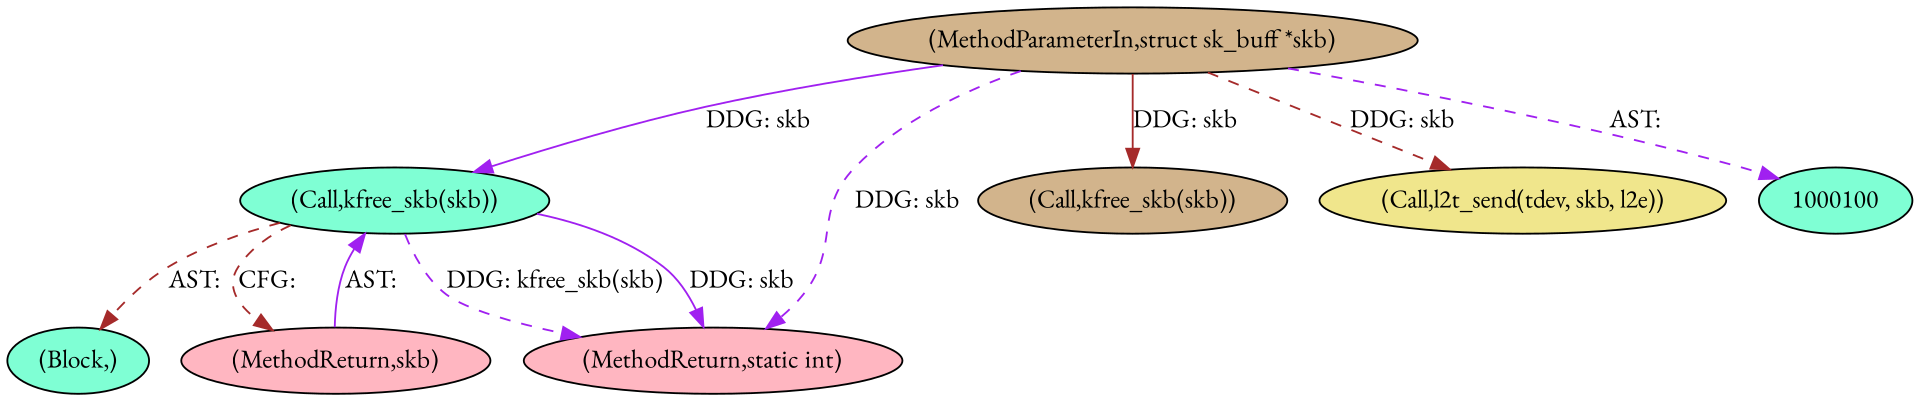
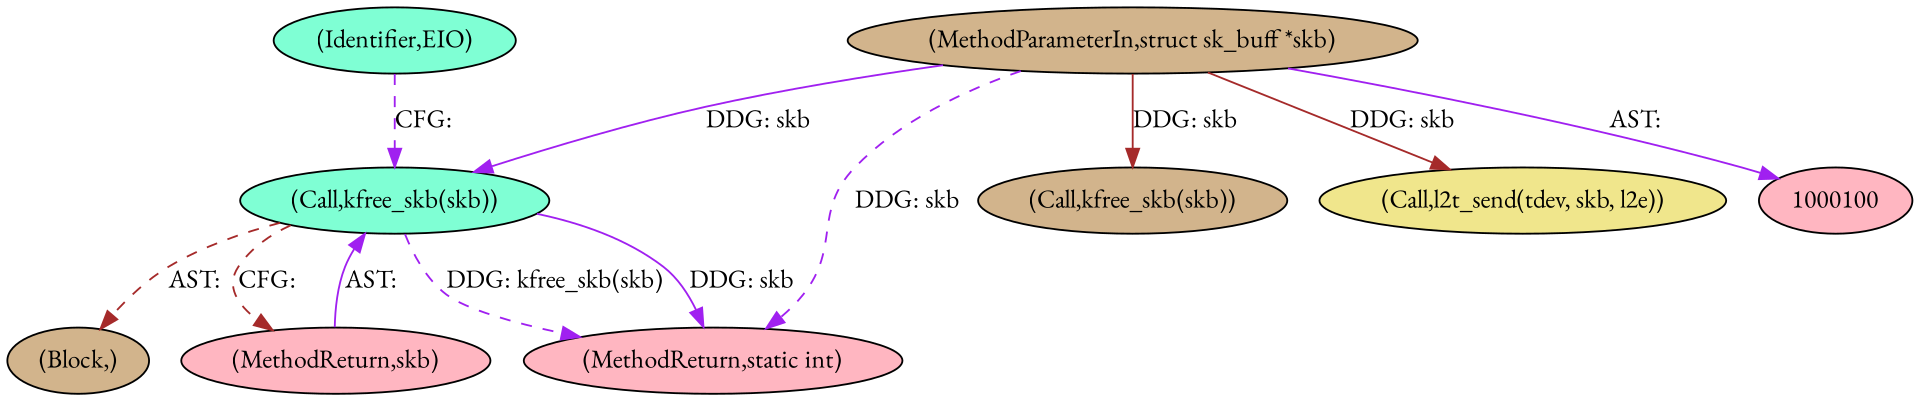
none -> (395, 40)
(1526, 115) -> (1526, 115)
(1320, 117) -> (1320, 117)
(1836, 201) -> (1836, 201)
(78, 361) -> (78, 361)
